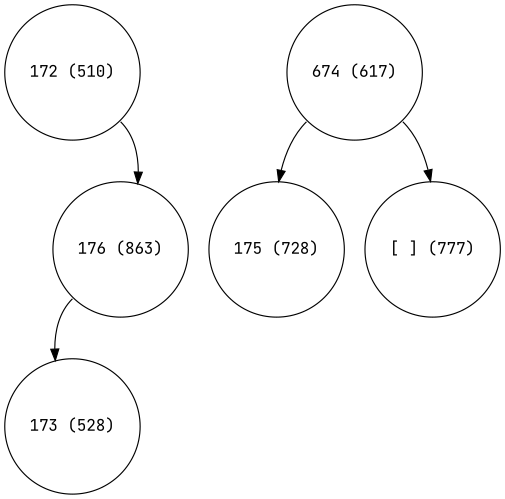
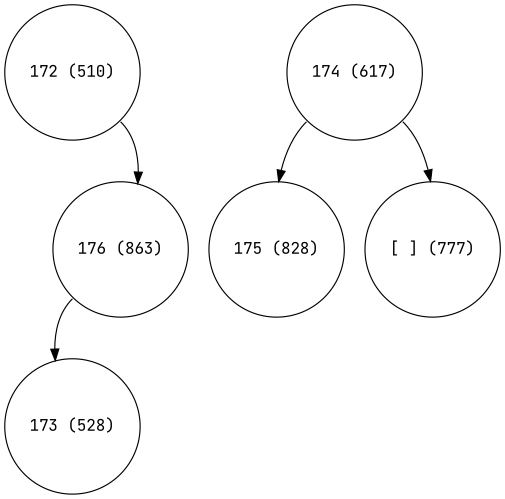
(355, 72) -> (355, 72)
(277, 249) -> (277, 249)
